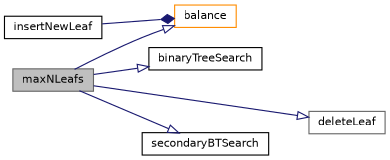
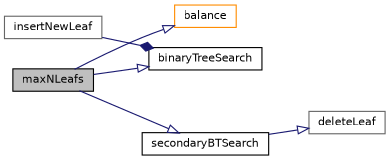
(131, 22) -> (117, 41)
(53, 27) -> (53, 27)
(53, 80) -> (53, 80)
(195, 101) -> (283, 132)
